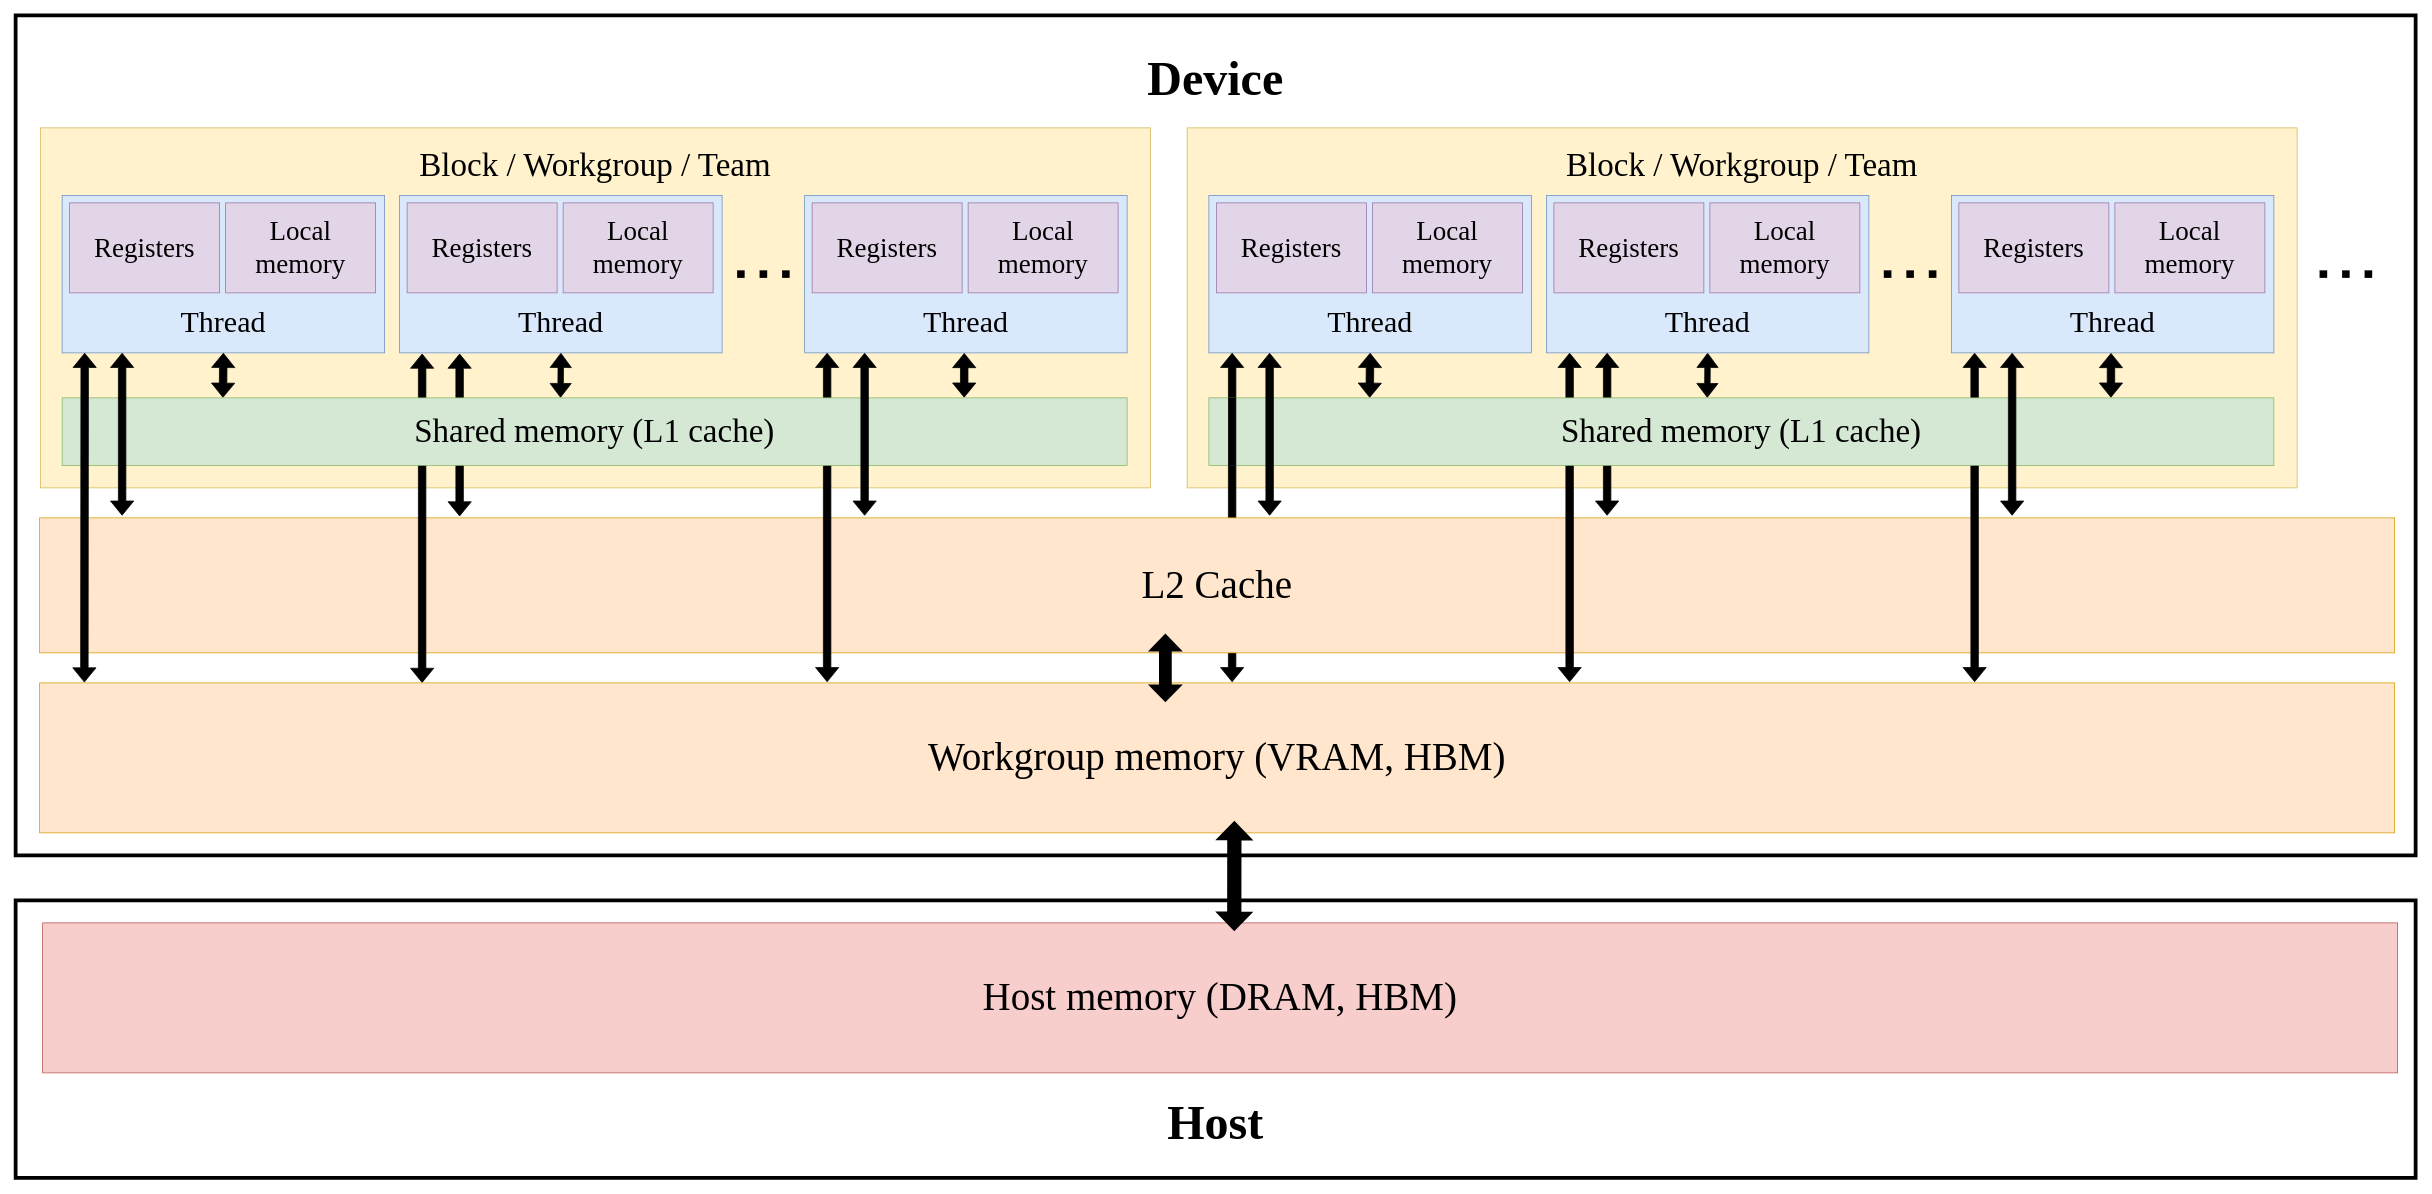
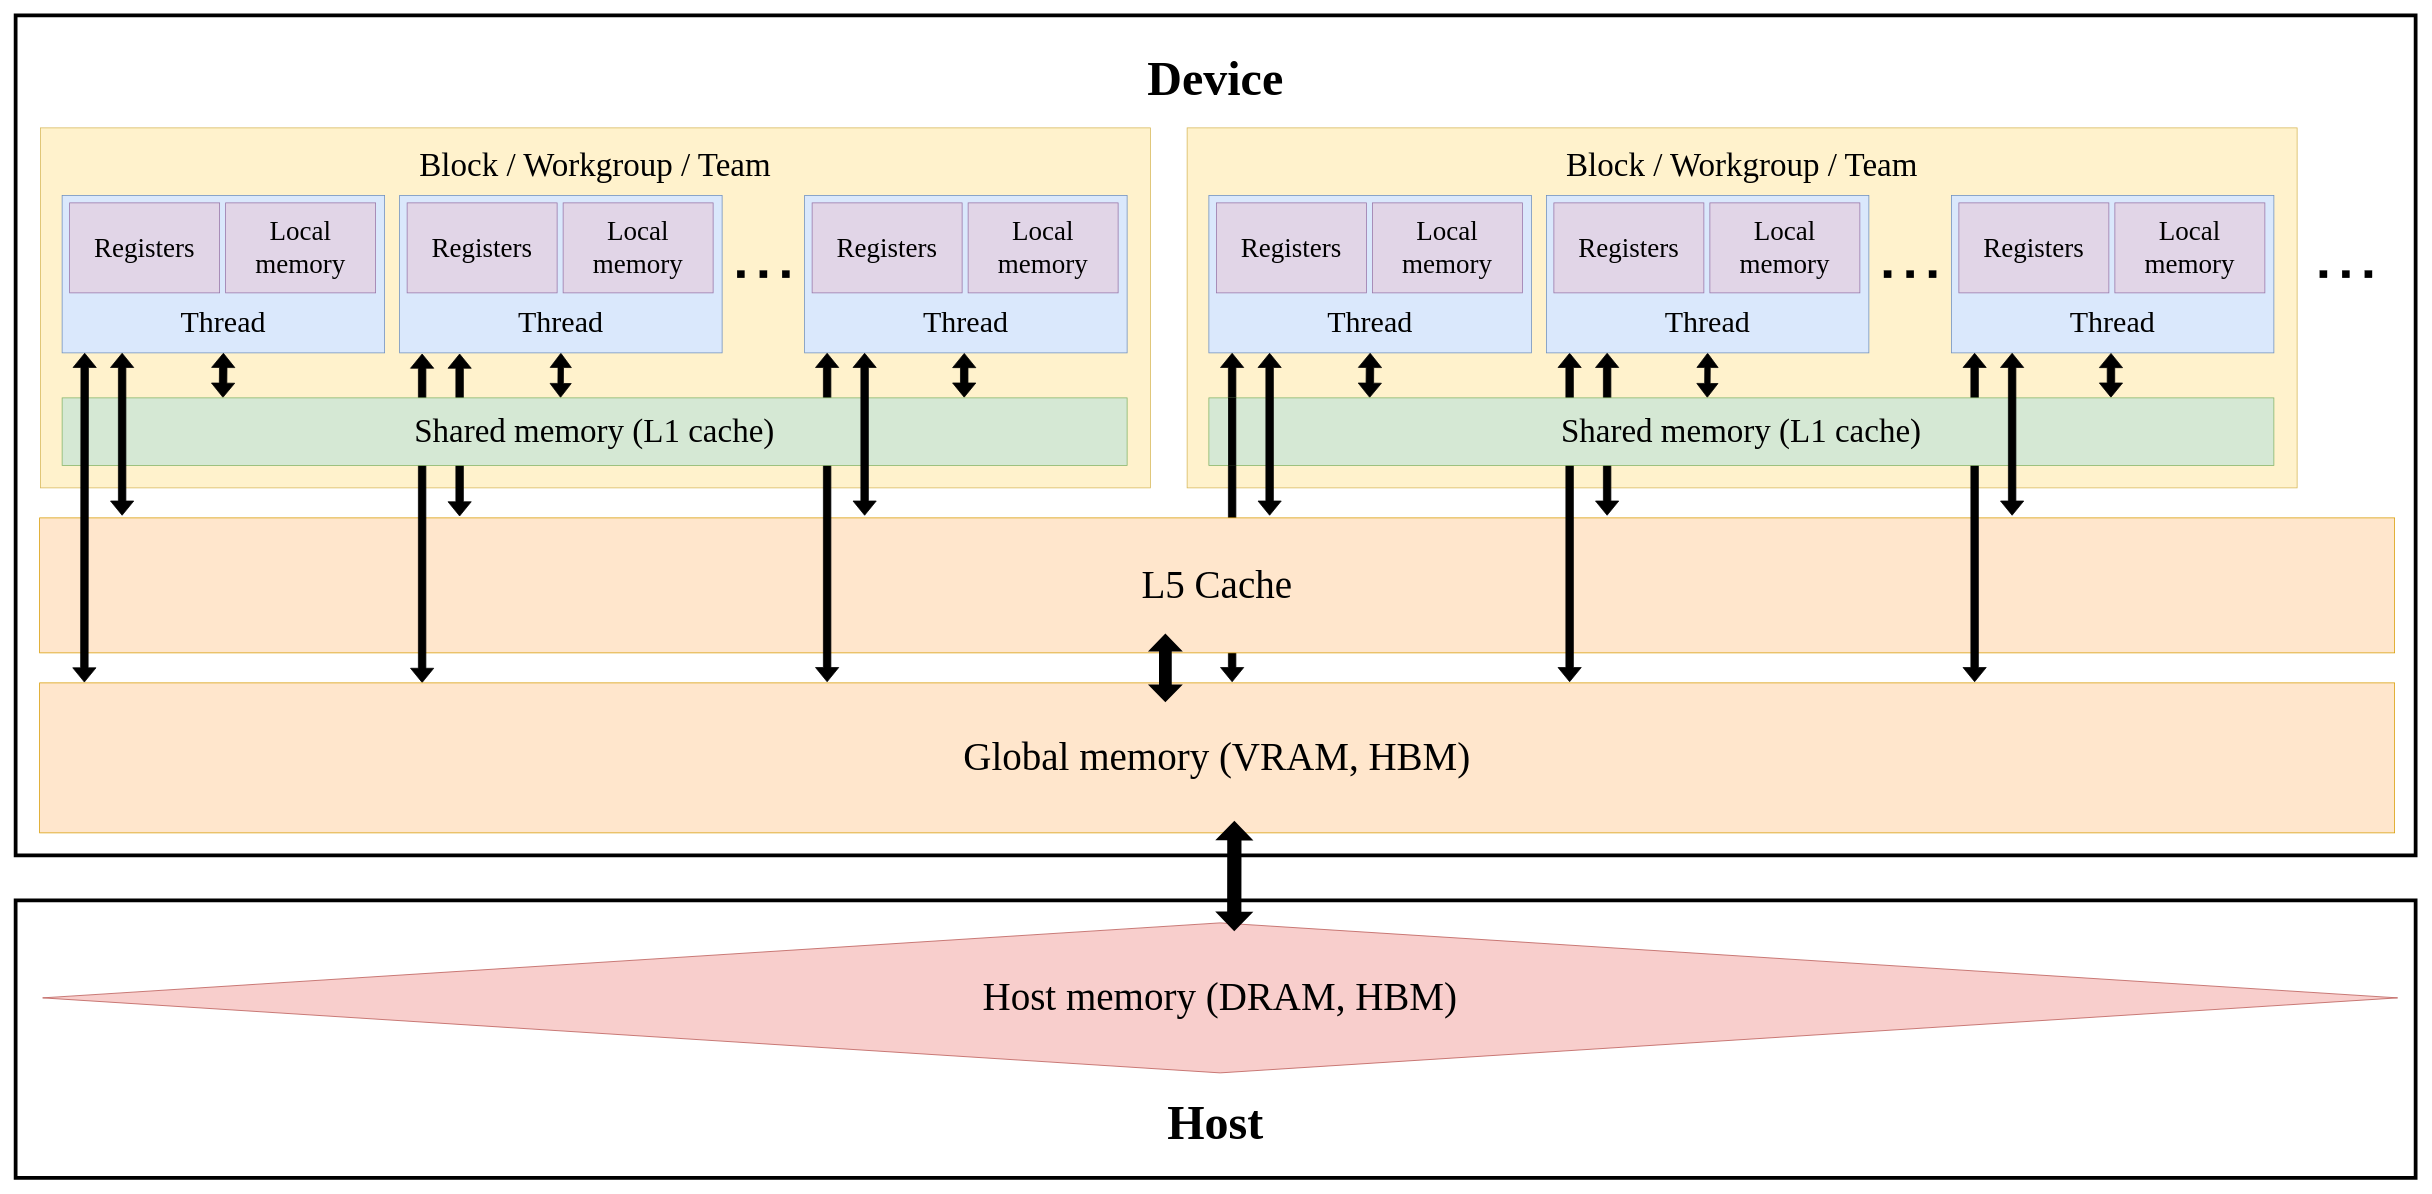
(1217, 585) -> (1217, 585)
(1217, 758) -> (1217, 758)
(1220, 998) -> (1220, 998)
